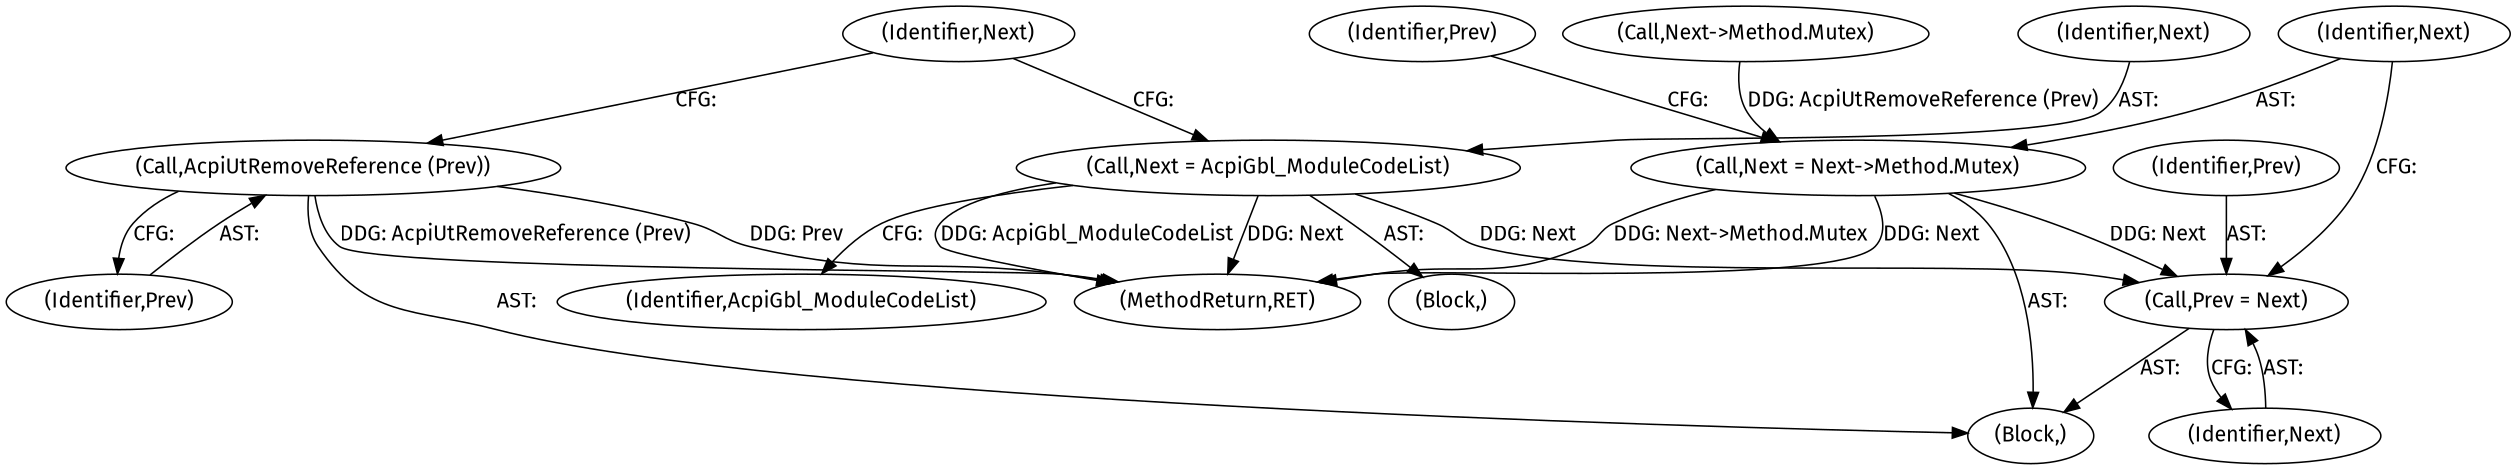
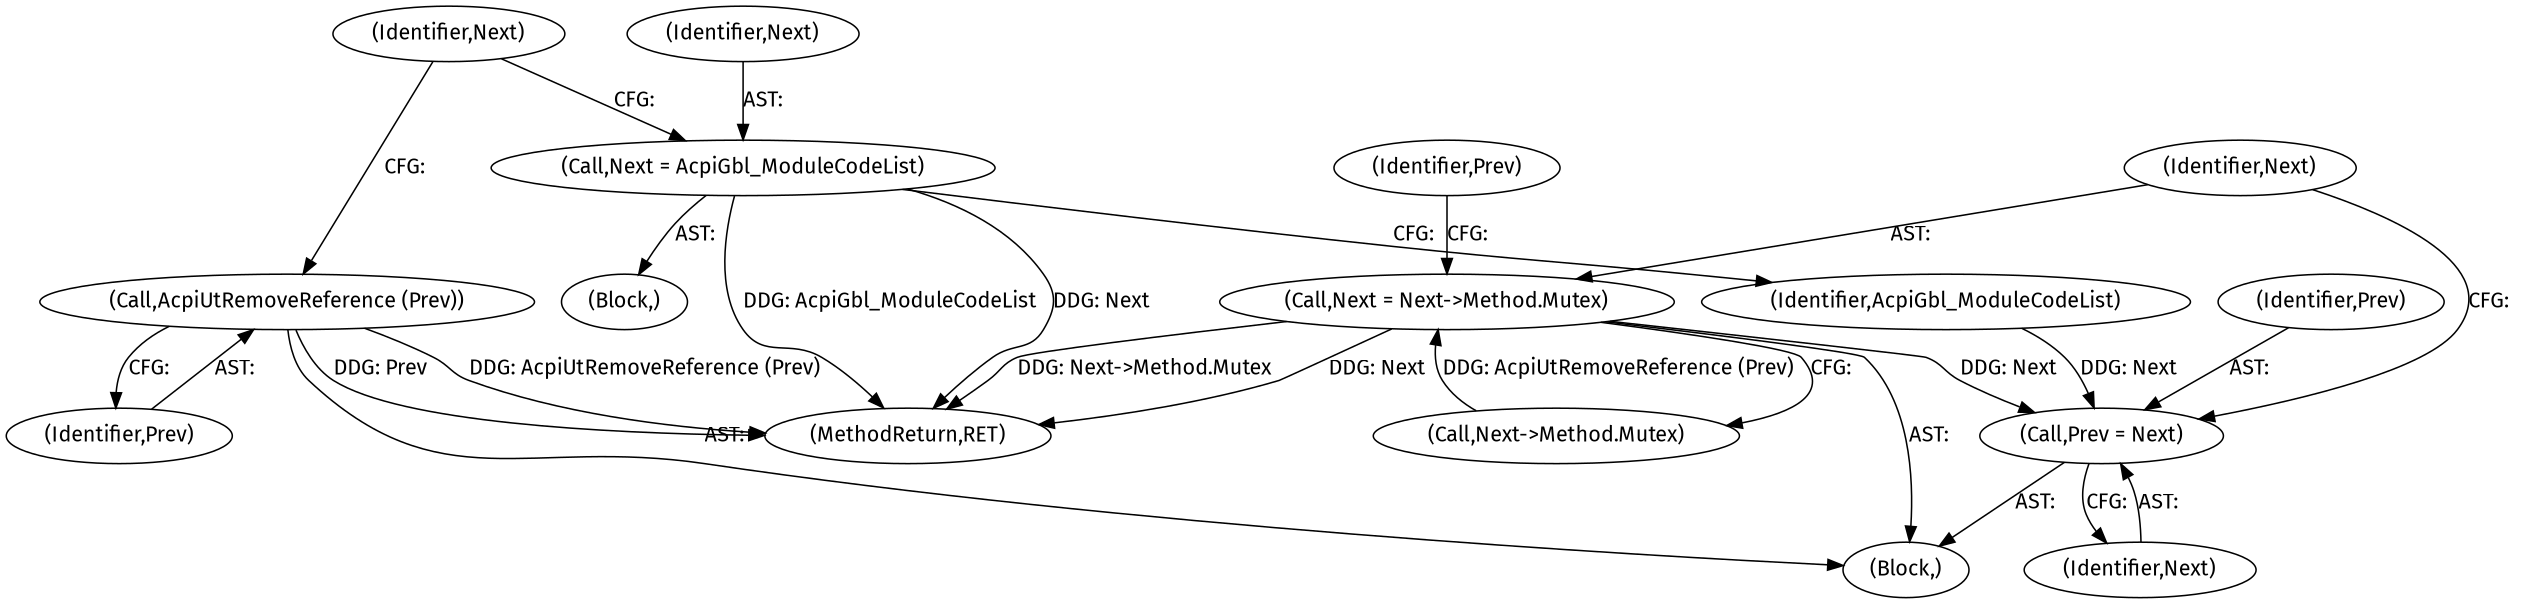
(1616, 264) -> (2062, 355)
none -> (1797, 355)
